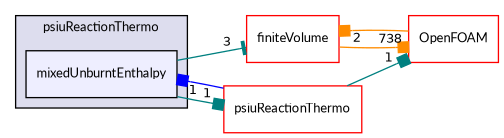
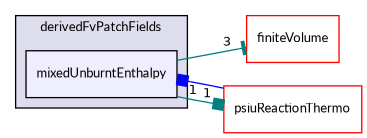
(102, 28) -> (102, 28)
(454, 39) -> none
